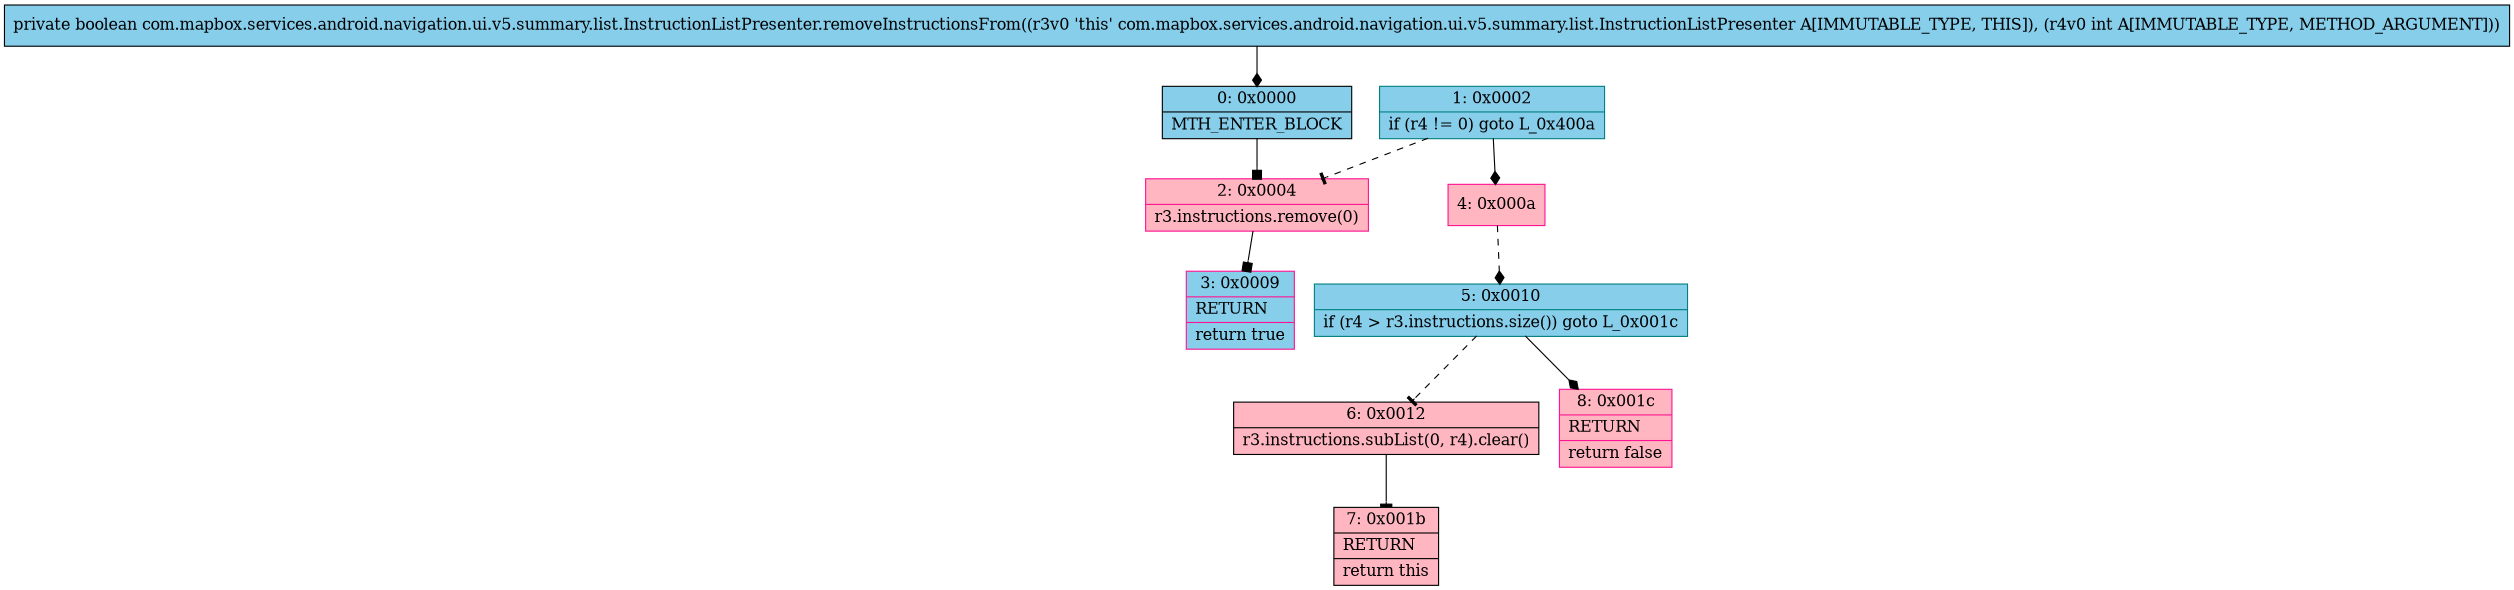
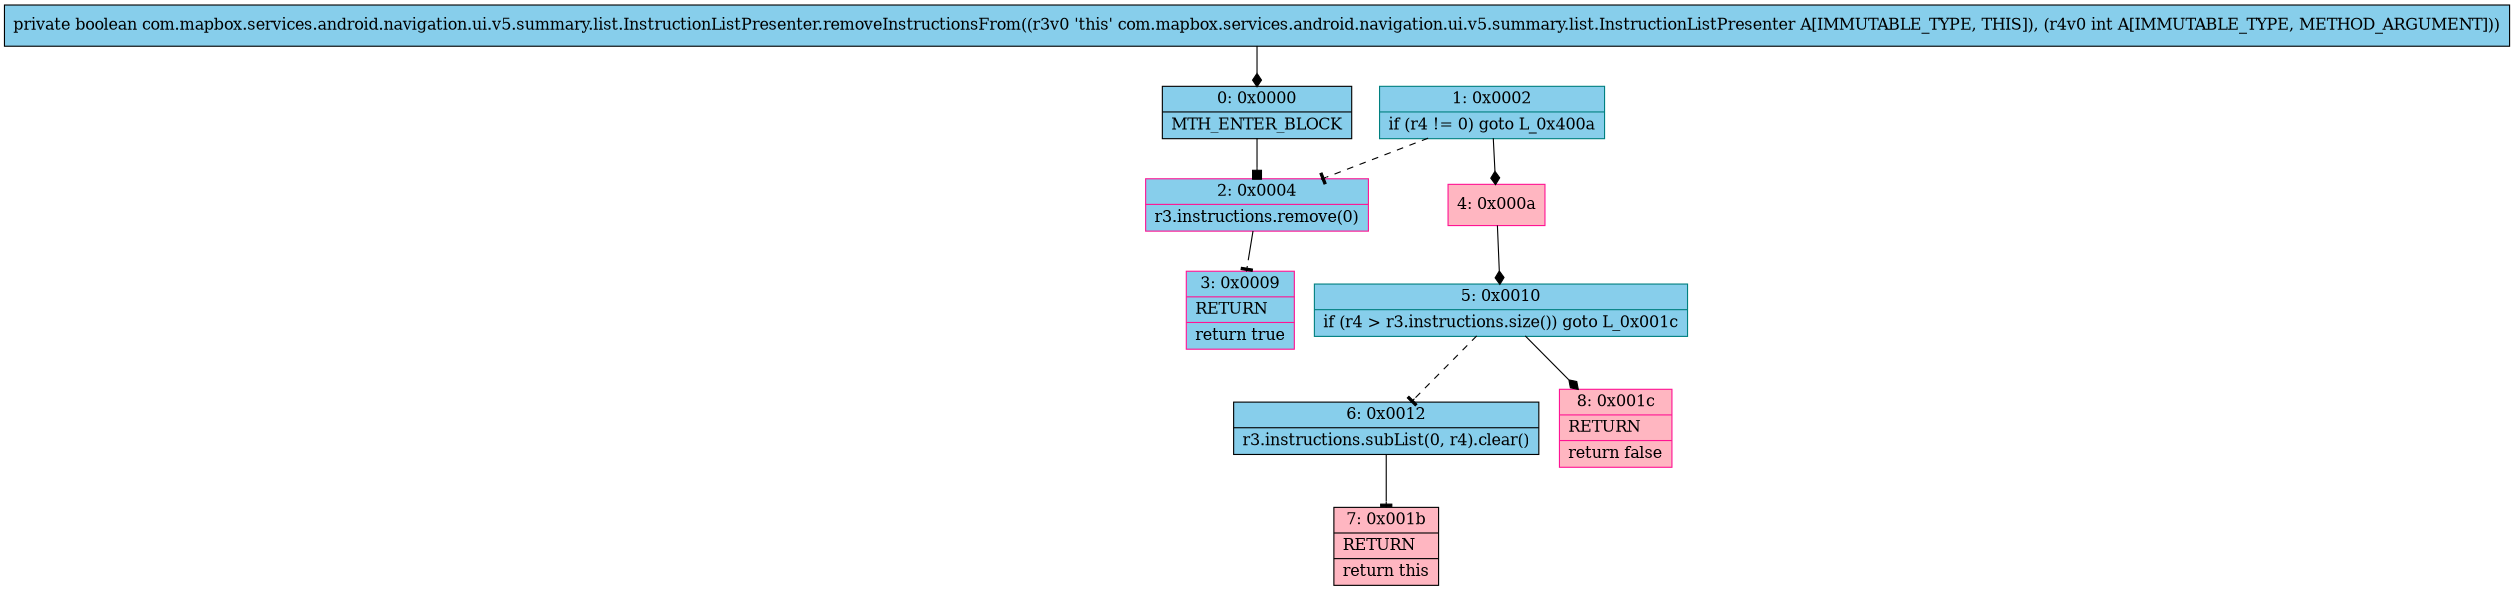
(1257, 205) -> (1257, 205)
(1251, 246) -> (1251, 246)
(1498, 248) -> (1498, 248)
(1386, 428) -> (1386, 428)
